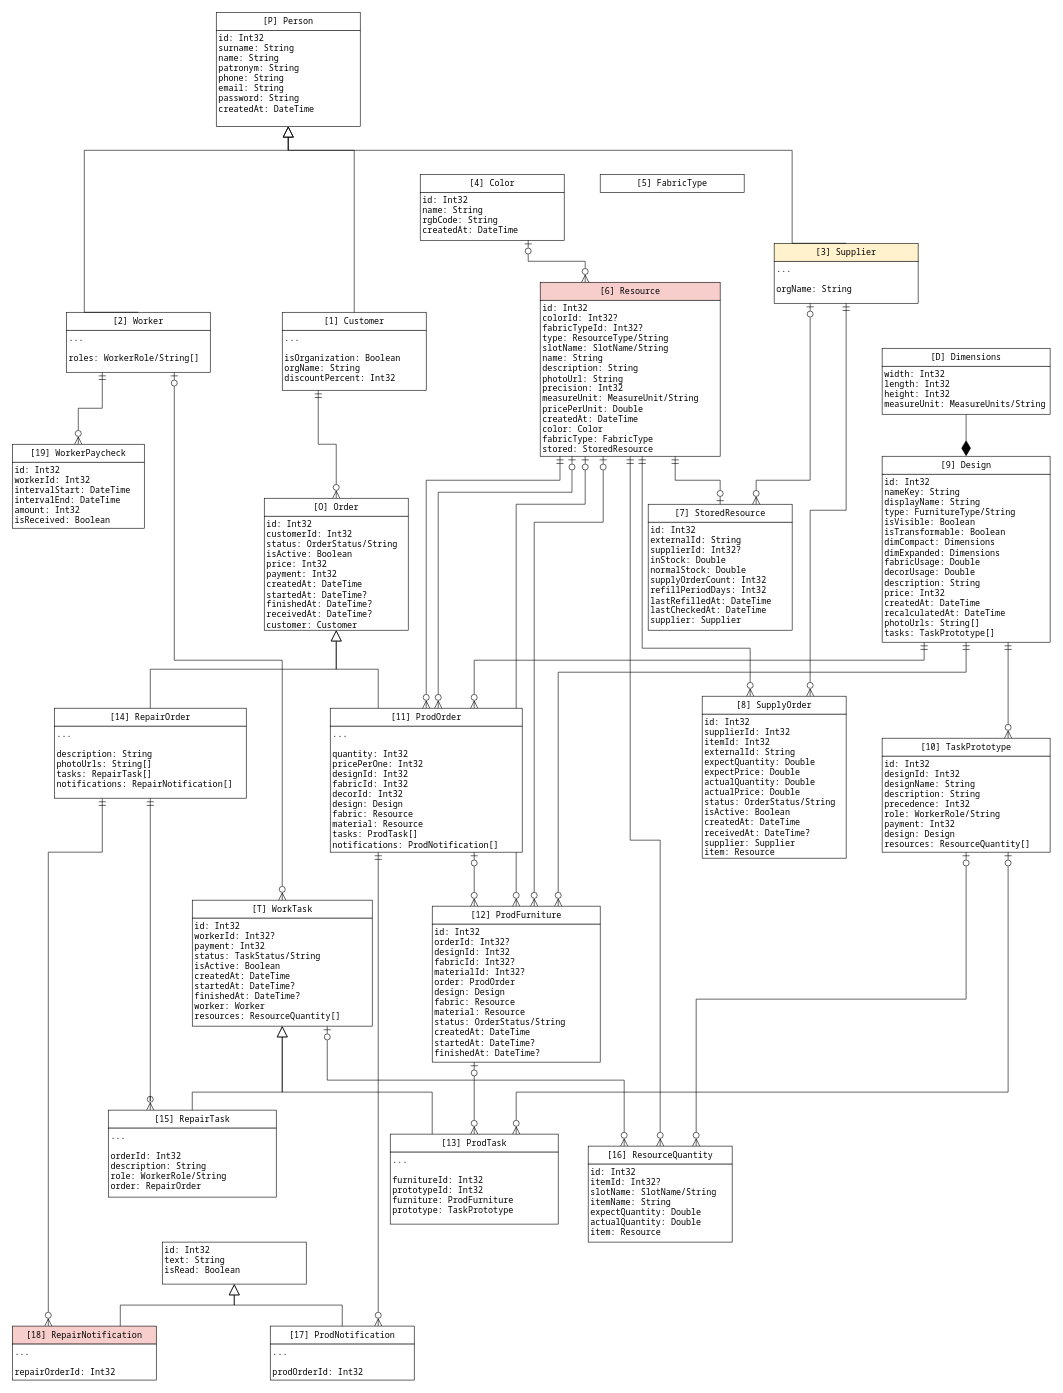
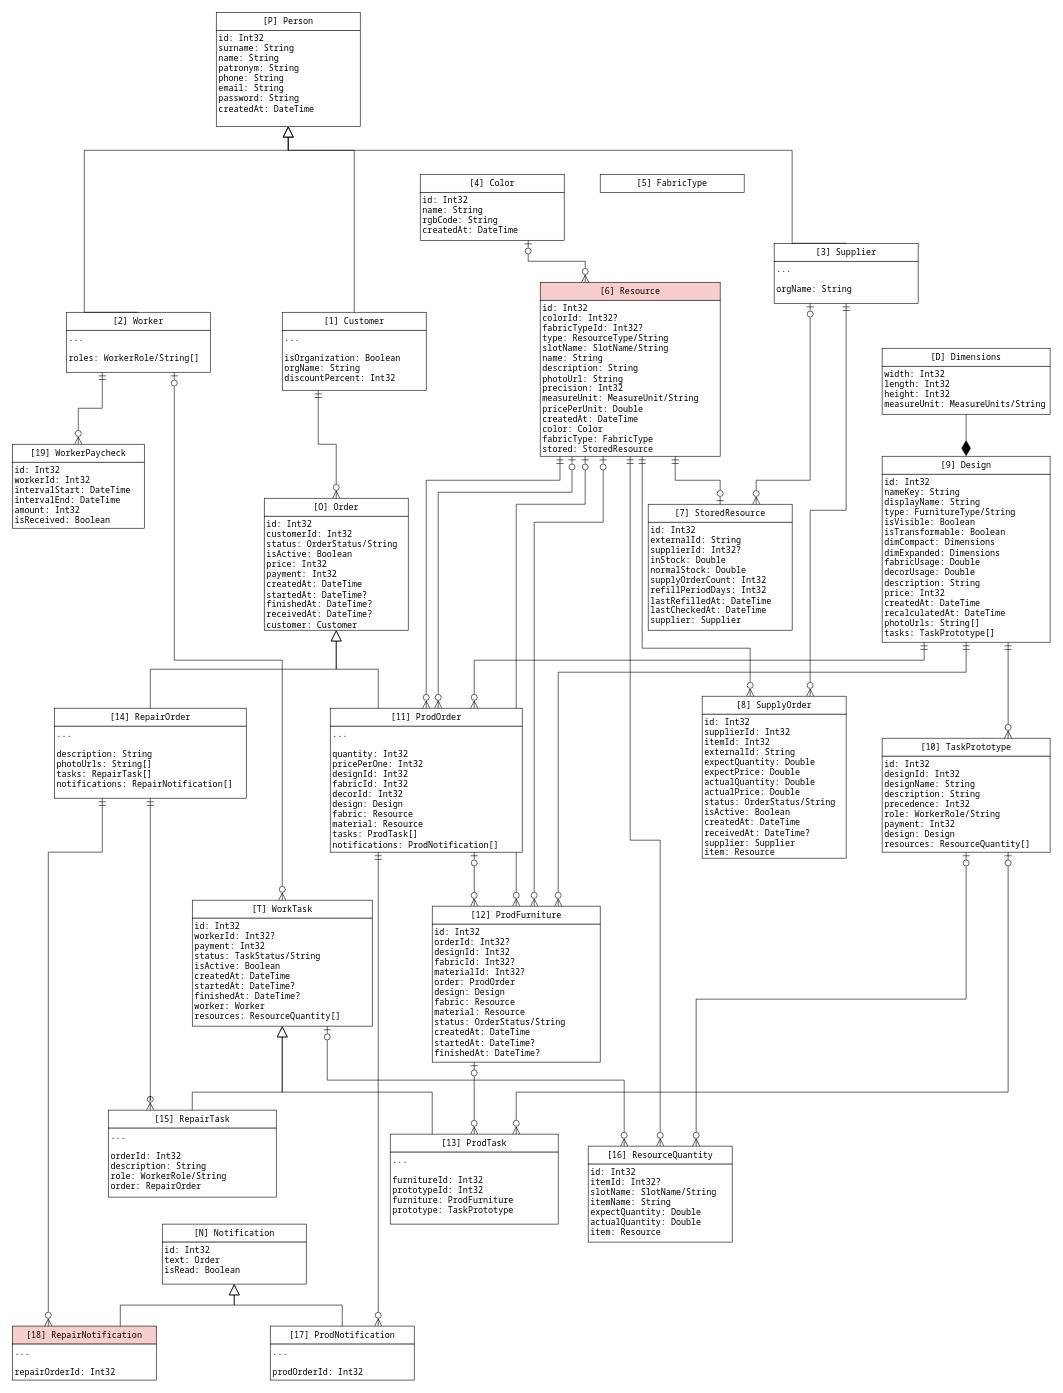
(846, 252) -> (846, 252)
none -> (234, 1233)
(196, 1260) -> (196, 1260)
